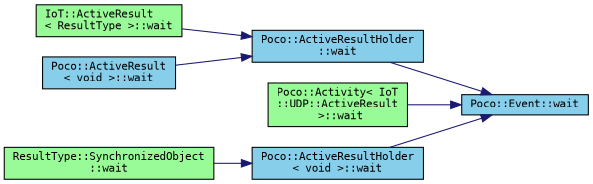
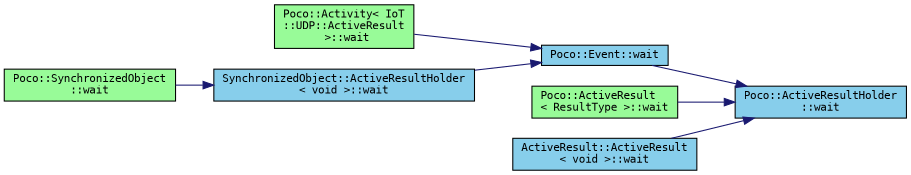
(109, 21) -> (605, 102)
(109, 73) -> (605, 154)
(436, 77) -> (694, 75)
(109, 163) -> (90, 85)
(338, 163) -> (344, 85)
